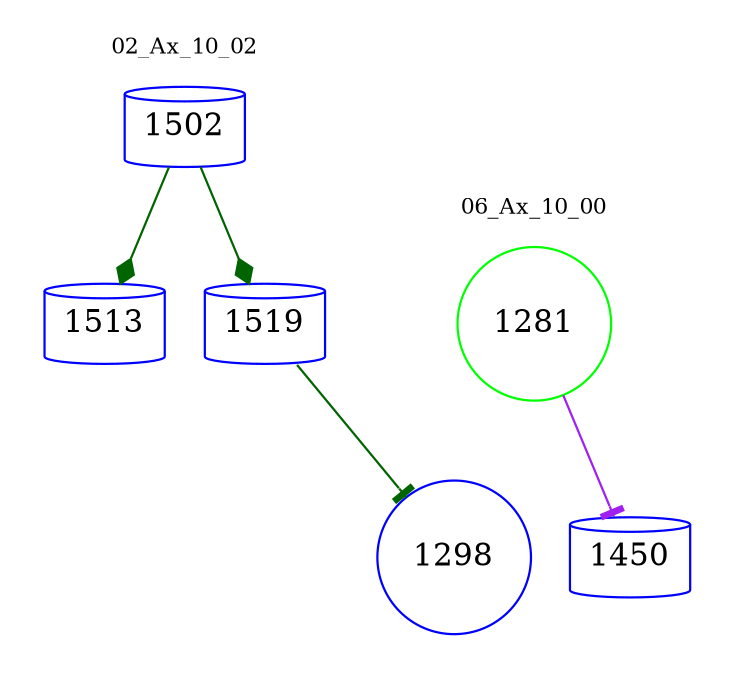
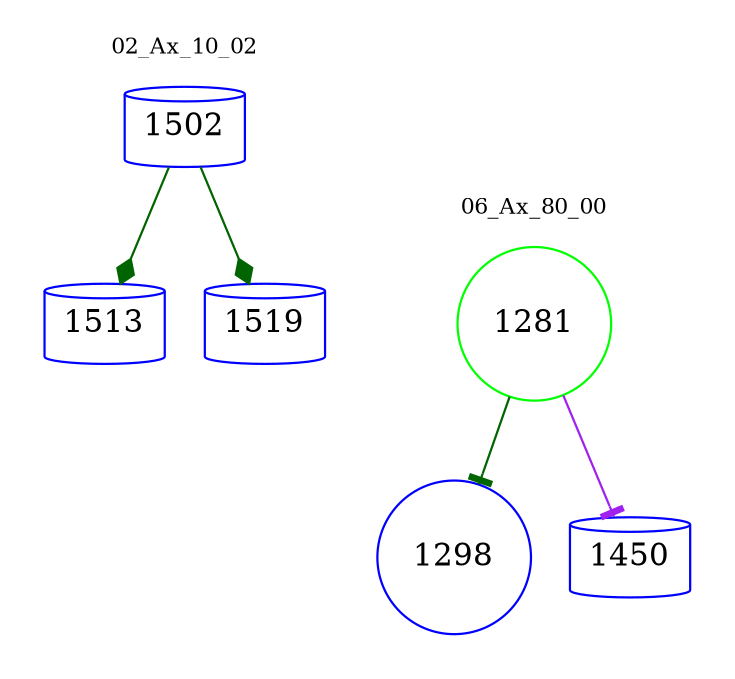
(534, 208) -> (534, 208)
(345, 423) -> (496, 435)
